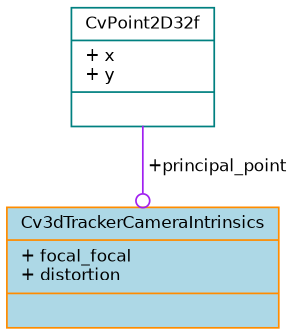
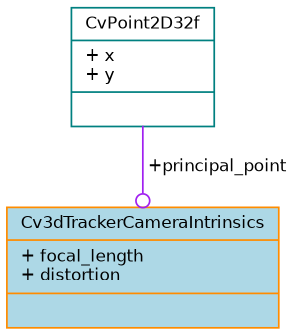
(77, 256) -> (83, 256)
